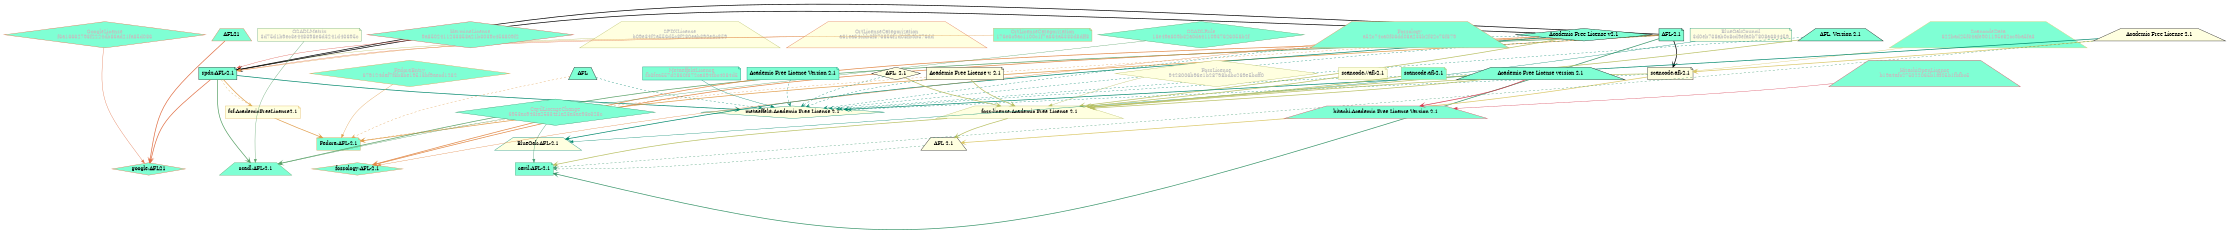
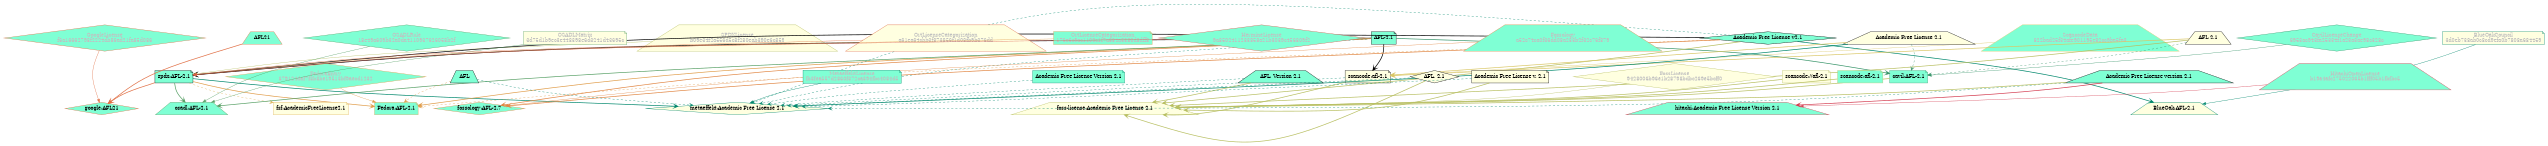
(982, 126) -> (1682, 81)
(357, 169) -> (479, 109)
